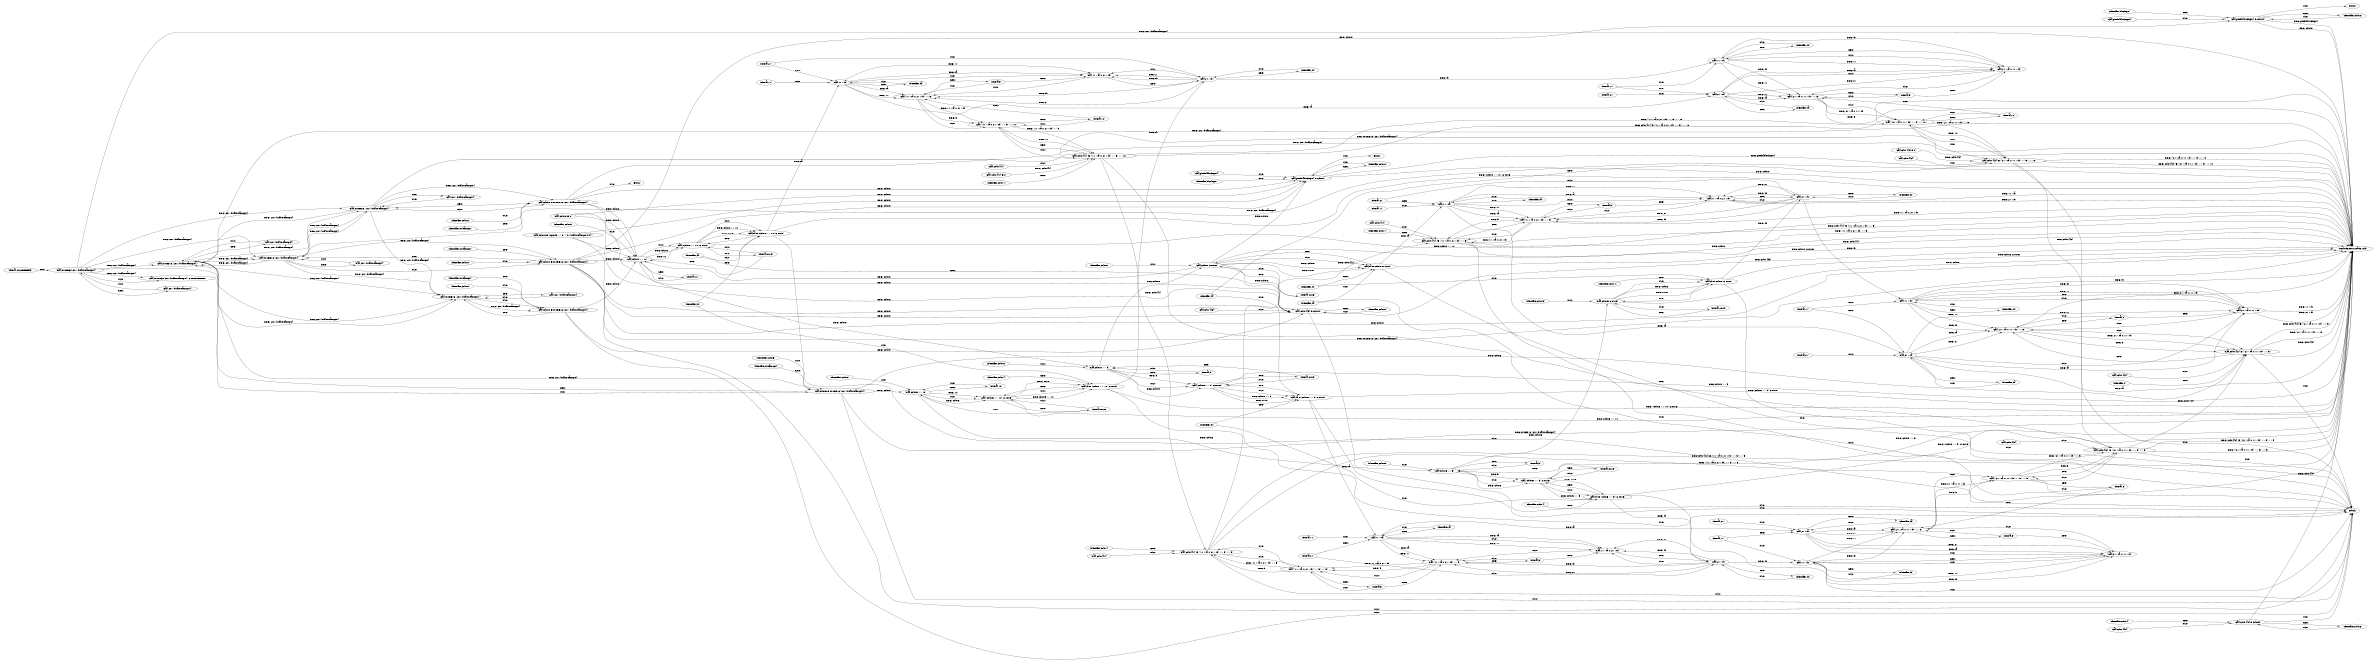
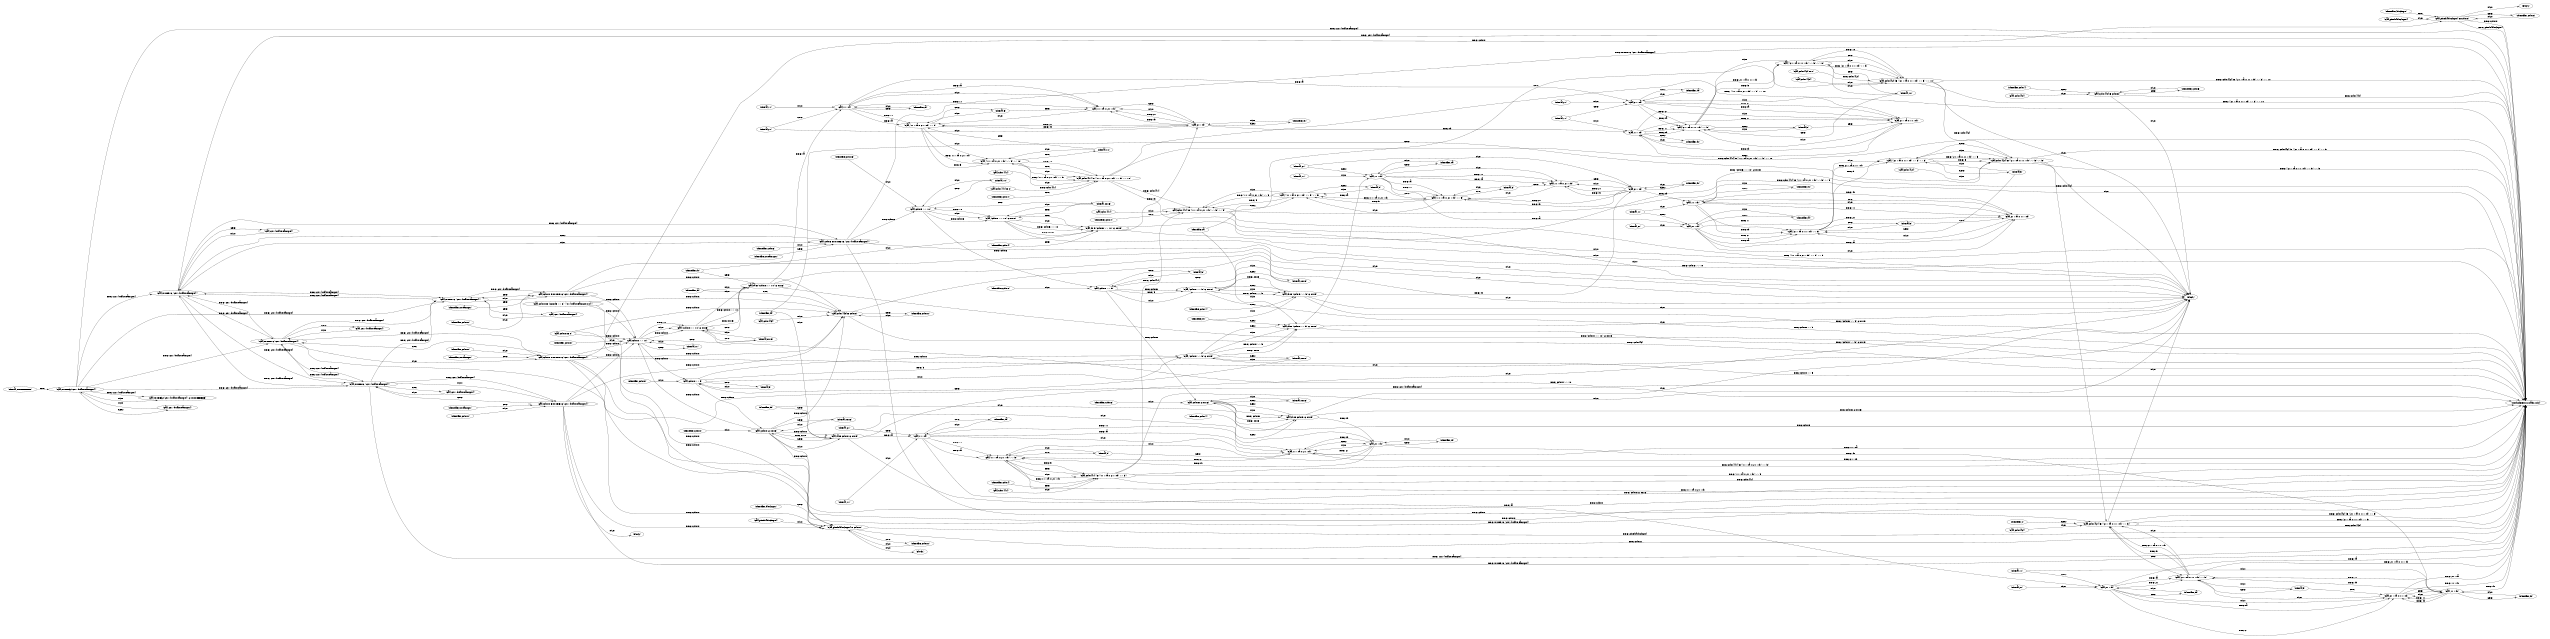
(1244, 326) -> (1141, 338)
(1262, 557) -> (1253, 205)
